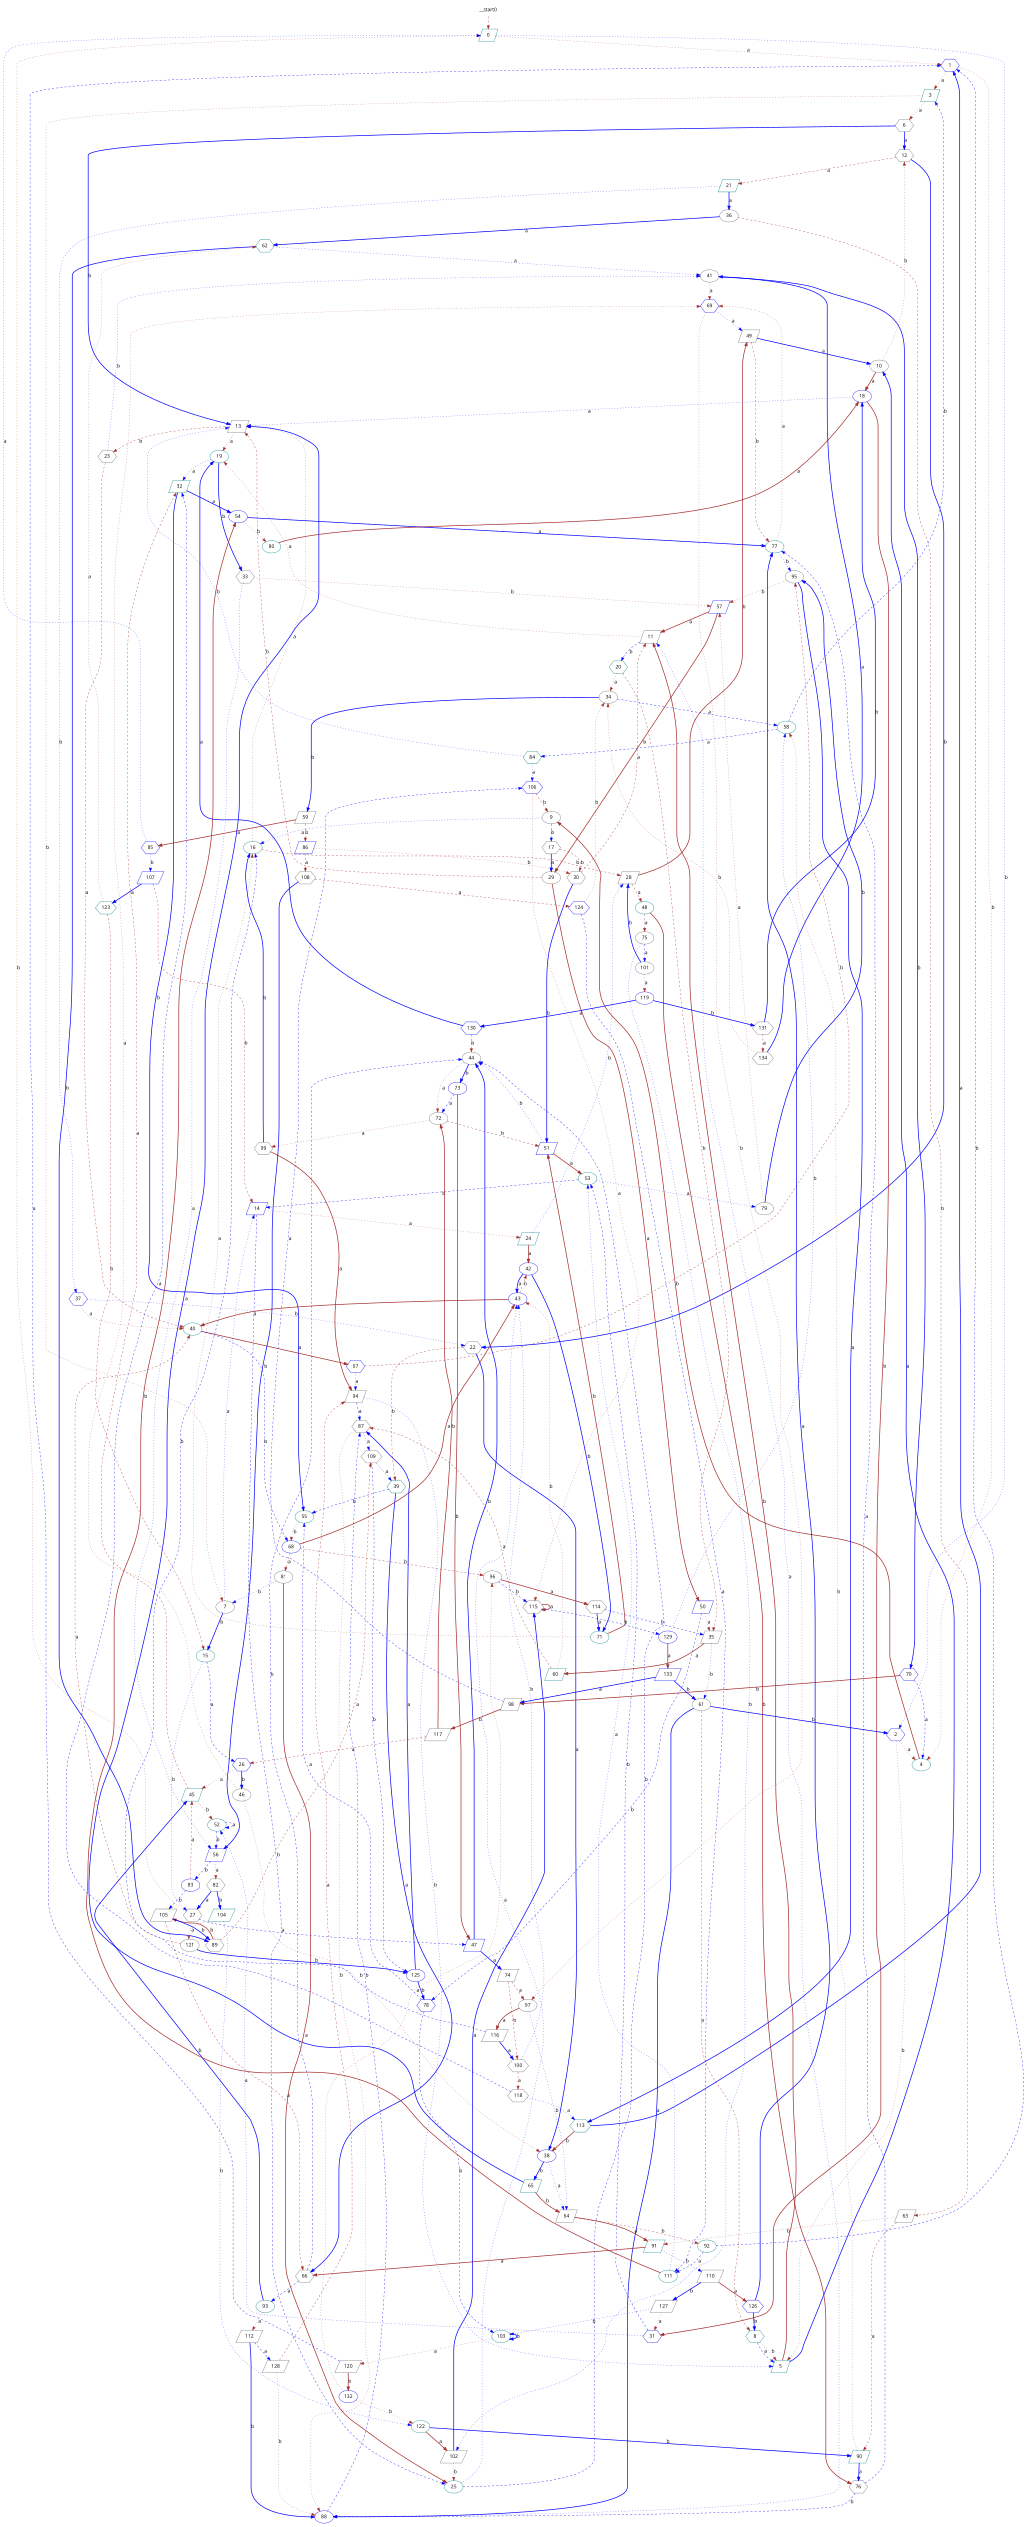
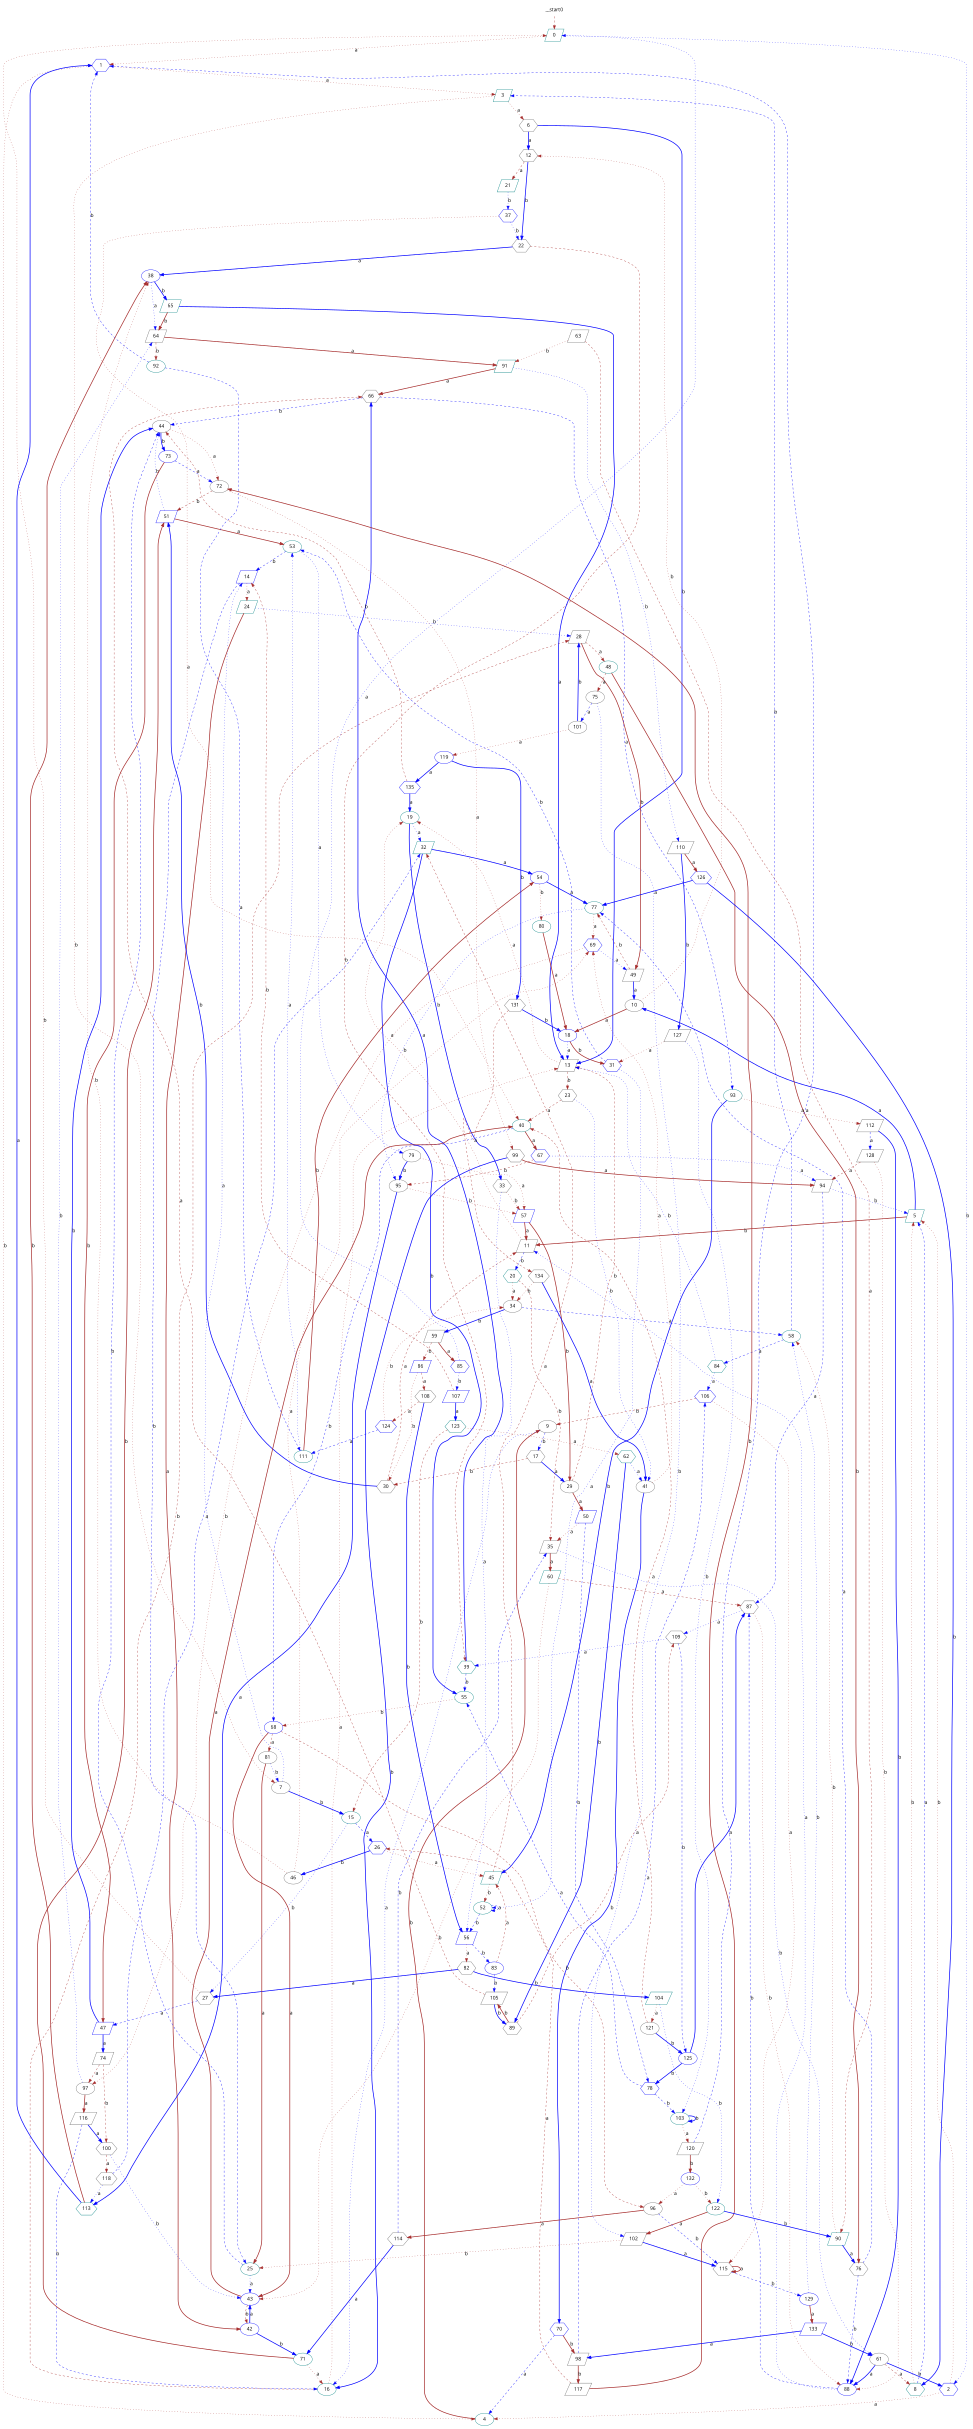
(729, 216) -> none
(471, 1028) -> (410, 787)
